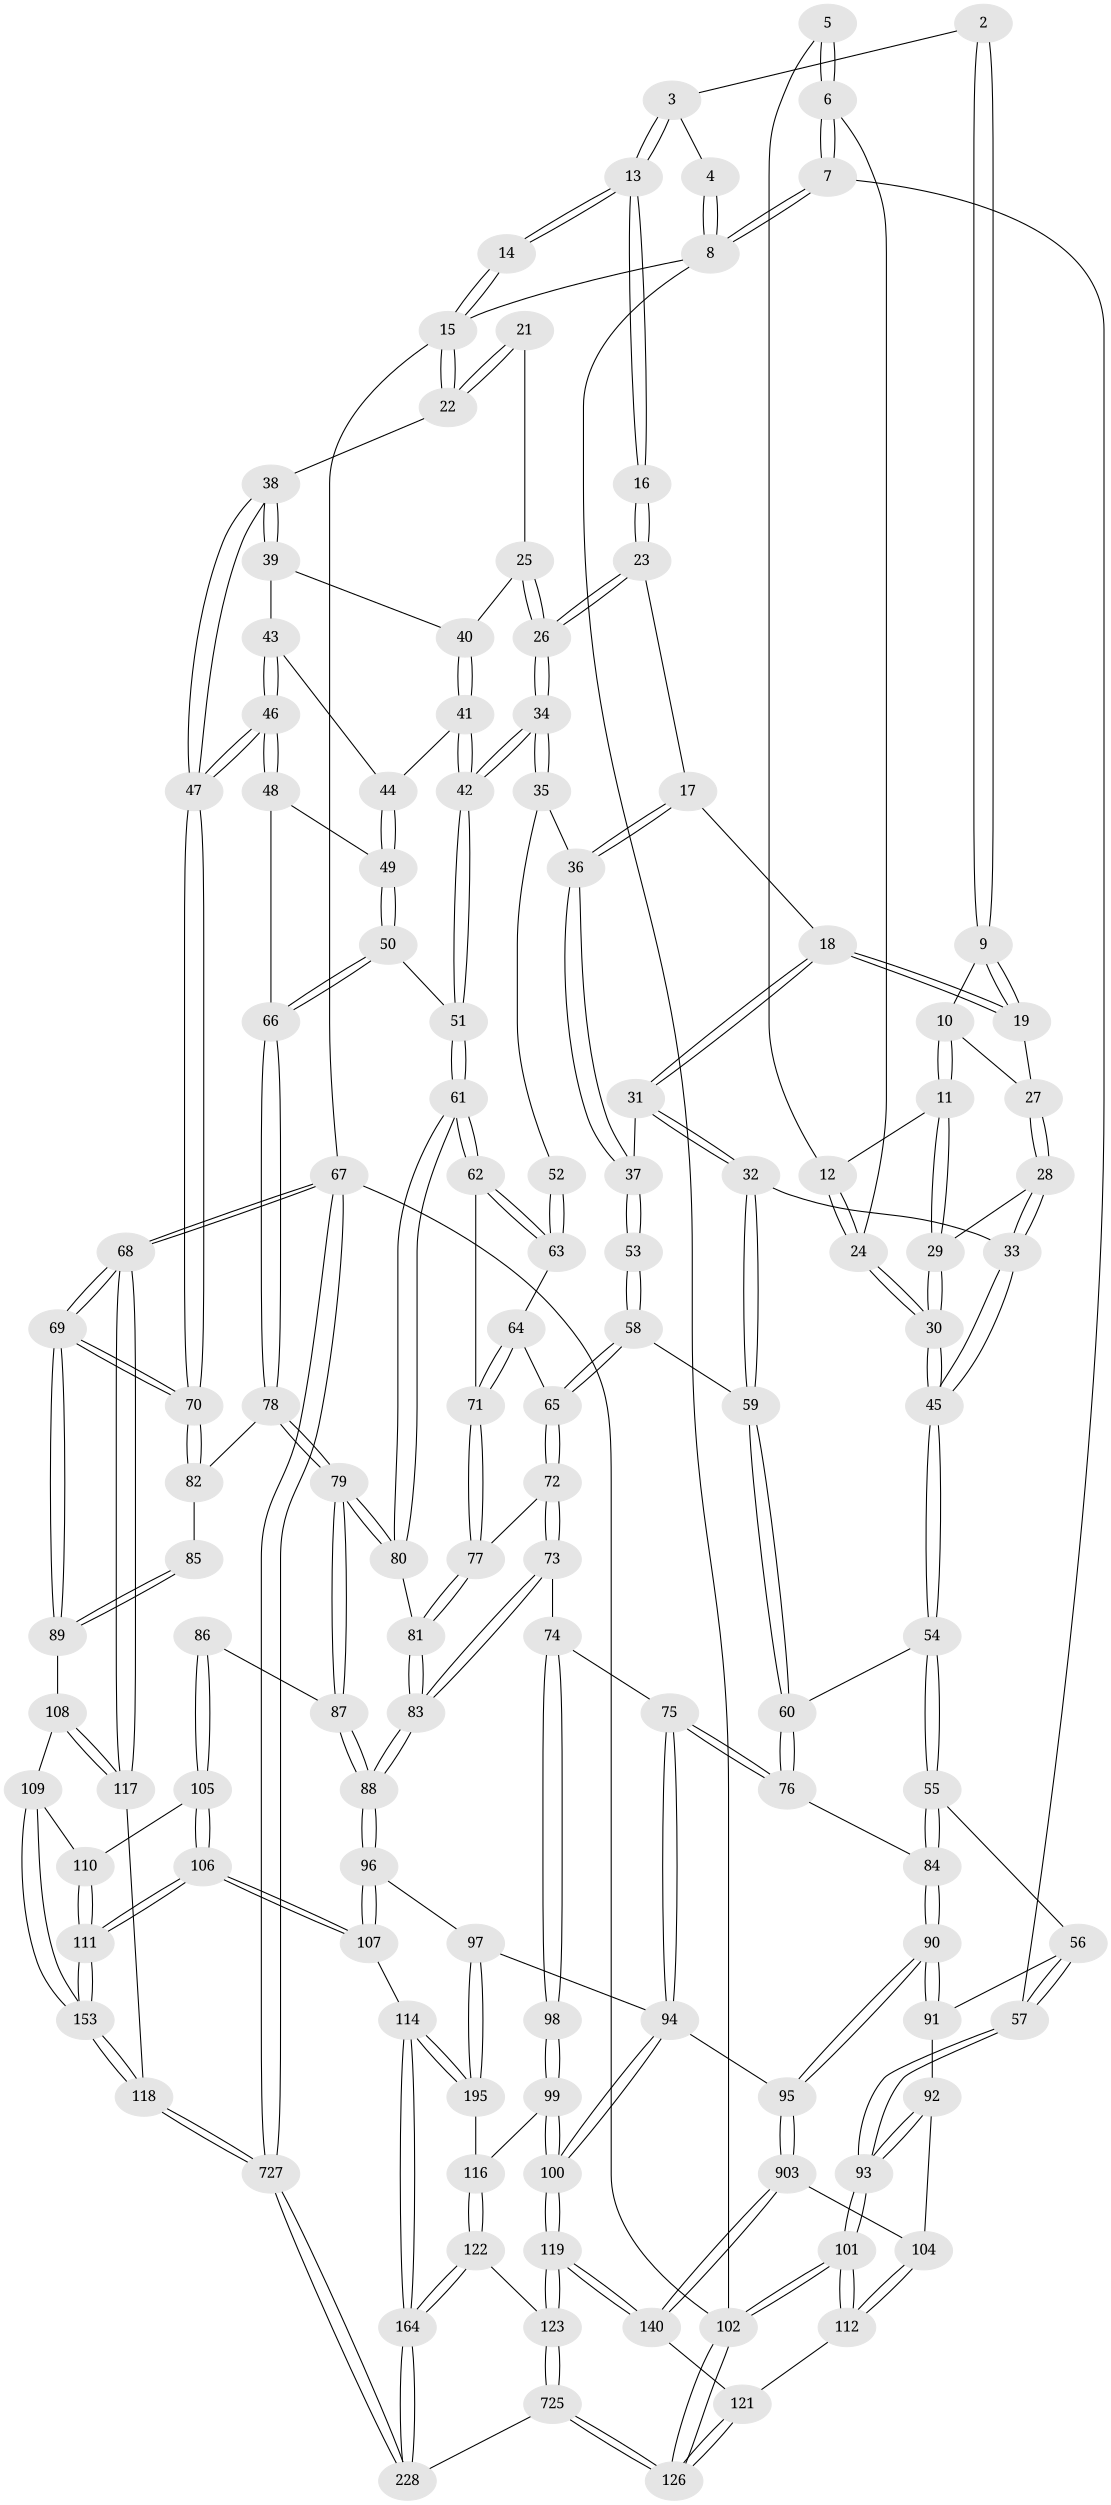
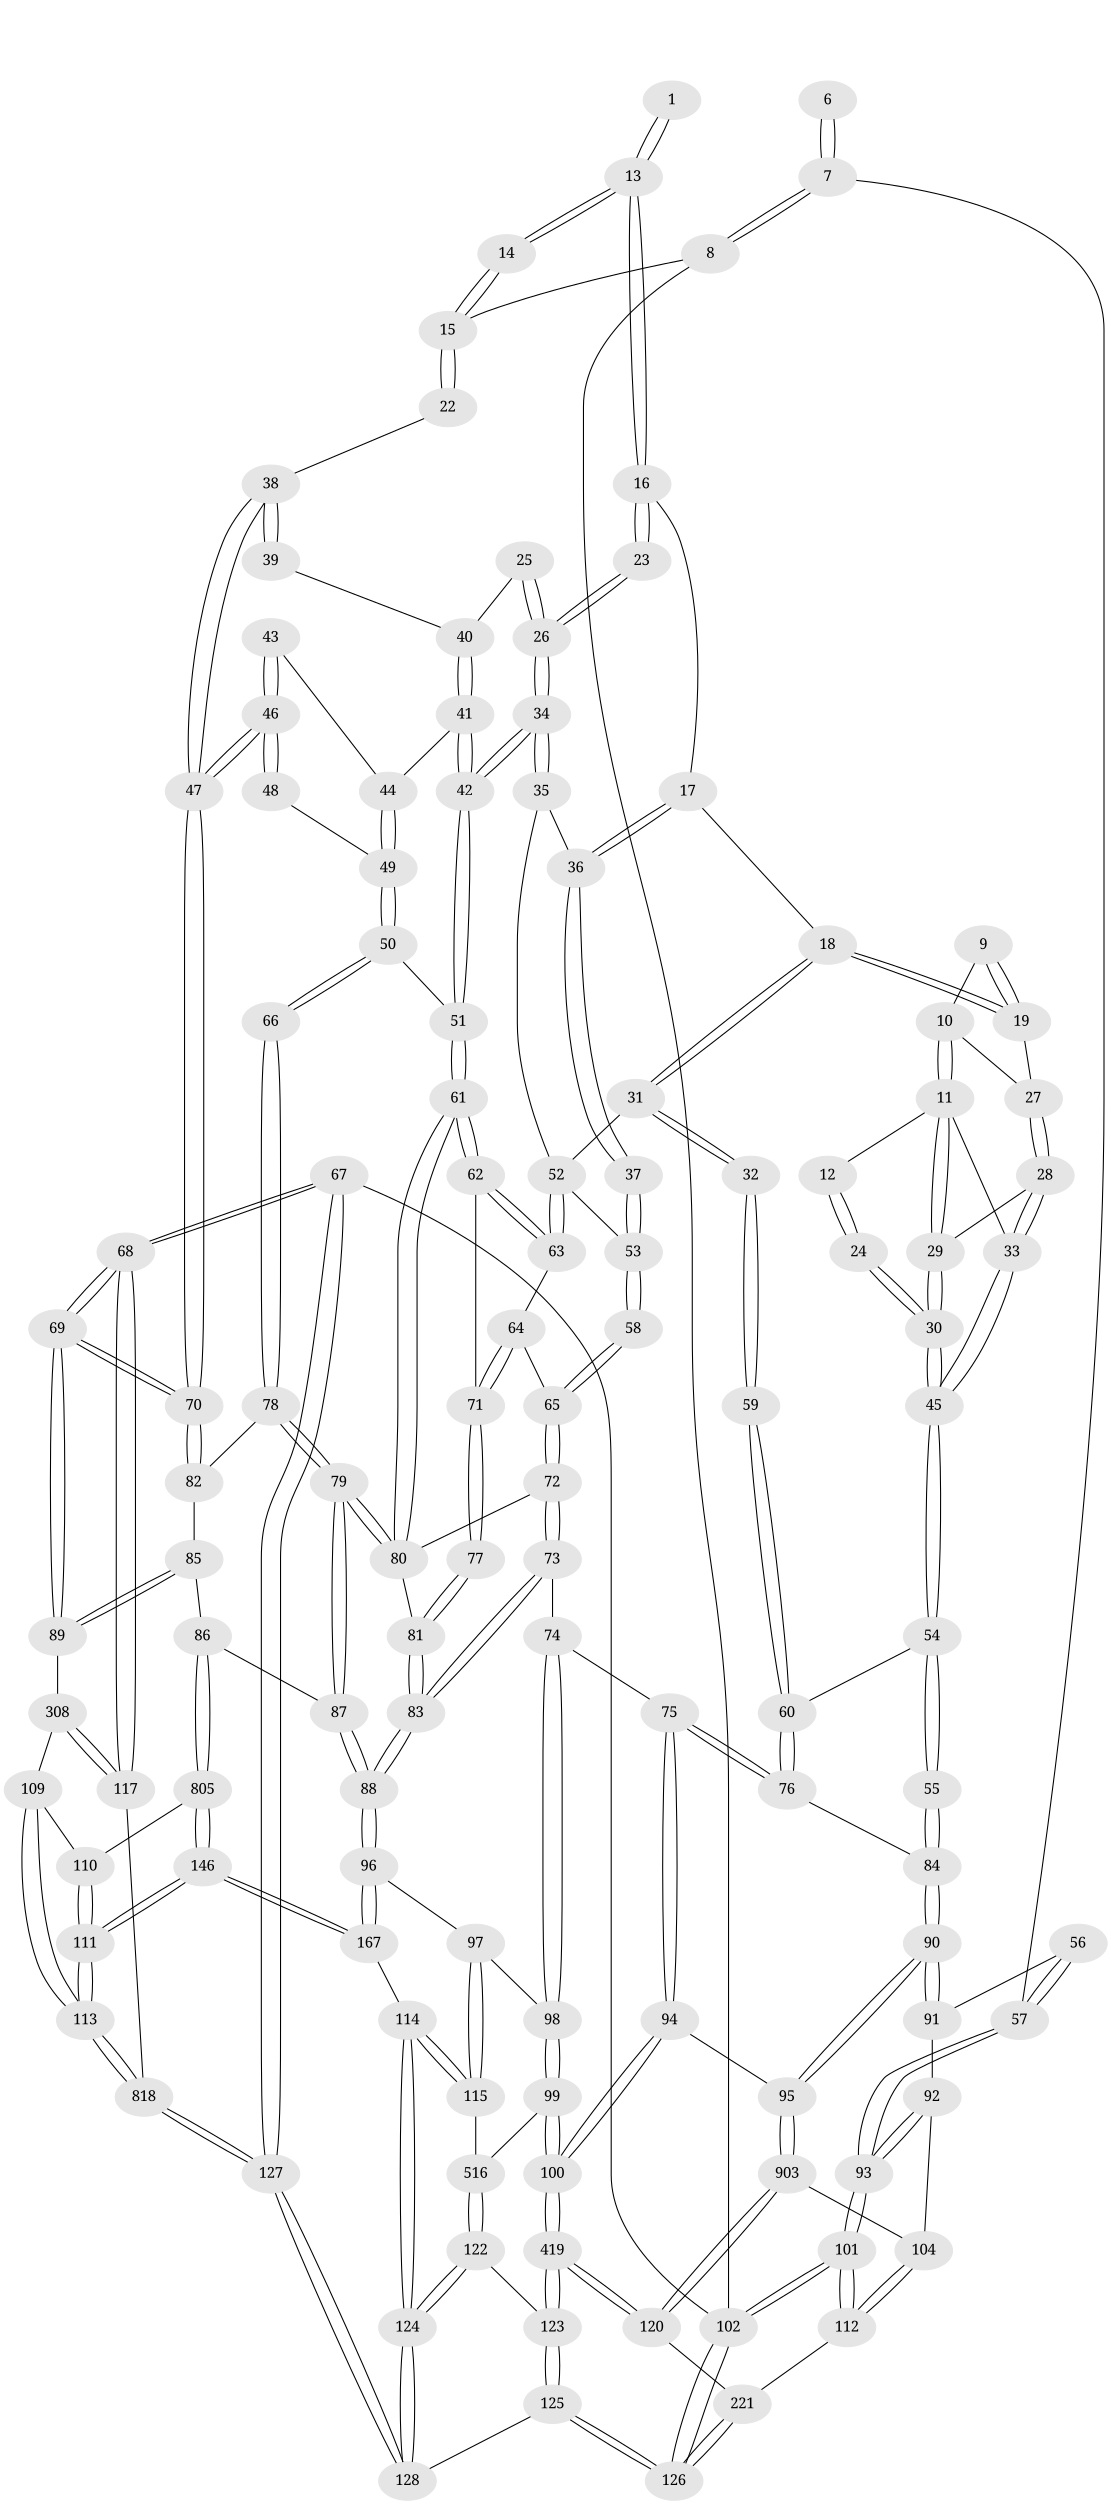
(828, 23) -> none
(983, 23) -> none
(672, 100) -> (672, 100)
(710, 177) -> none
(525, 331) -> none
(271, 600) -> none
(886, 671) -> none
(665, 676) -> (696, 633)
(330, 732) -> none
(271, 907) -> none
(635, 1137) -> (592, 1142)
none -> (595, 1214)
(882, 1214) -> (979, 1176)
(685, 1363) -> none
(514, 1521) -> (489, 1514)
none -> (198, 1598)
(58, 1713) -> (58, 1713)
(203, 1790) -> (203, 1790)
(203, 1867) -> (203, 1867)
(1005, 1867) -> none
(369, 1943) -> (369, 1943)
(573, 1982) -> (514, 1982)
(85, 2020) -> (85, 2020)
(144, 2097) -> (144, 2097)
(476, 2097) -> (476, 2097)
(271, 2174) -> (271, 2174)
(476, 2174) -> (476, 2174)
(553, 2251) -> (553, 2251)
(407, 2327) -> (407, 2327)
(652, 2327) -> (652, 2327)
(553, 2404) -> (553, 2404)
(742, 2404) -> (742, 2404)
(407, 2481) -> (407, 2481)
